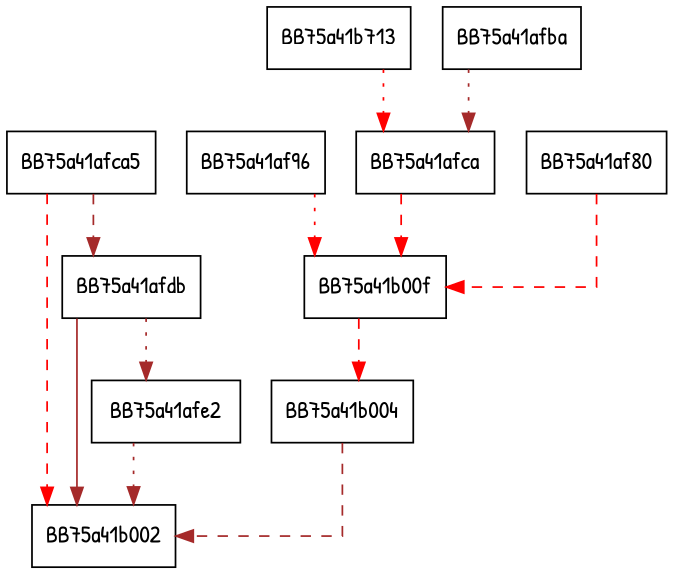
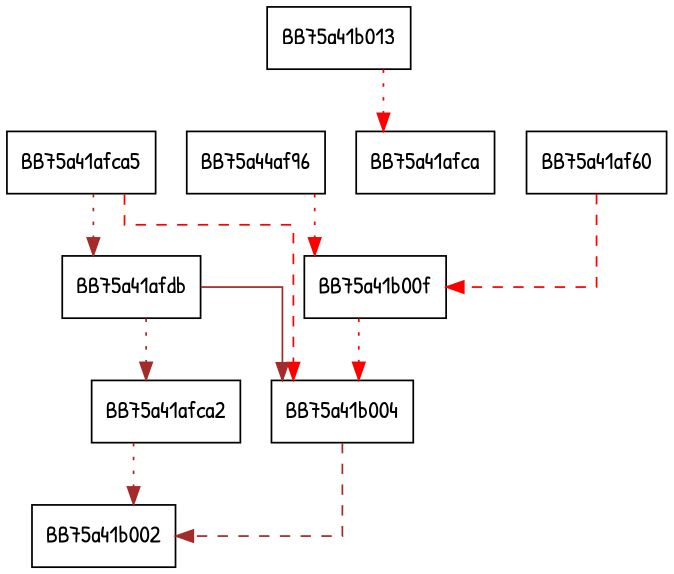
(339, 38) -> (339, 38)
(512, 38) -> none
(256, 163) -> (256, 163)
(597, 163) -> (597, 163)
(93, 216) -> (93, 216)
(401, 216) -> none
(359, 340) -> (359, 340)
(47, 341) -> (263, 225)
(77, 403) -> (279, 287)
(166, 412) -> (166, 412)
